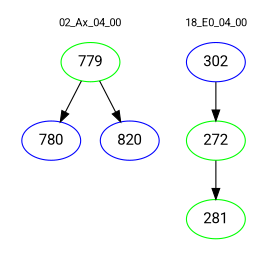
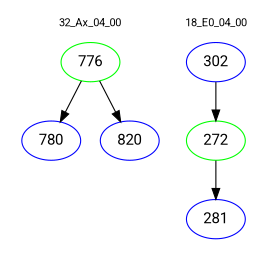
(90, 23) -> (90, 23)
(90, 62) -> (90, 62)
(216, 219) -> (216, 219)
